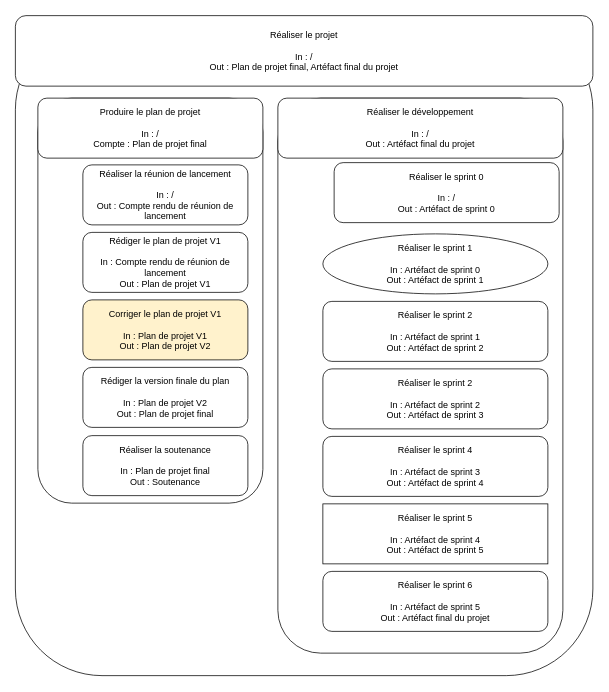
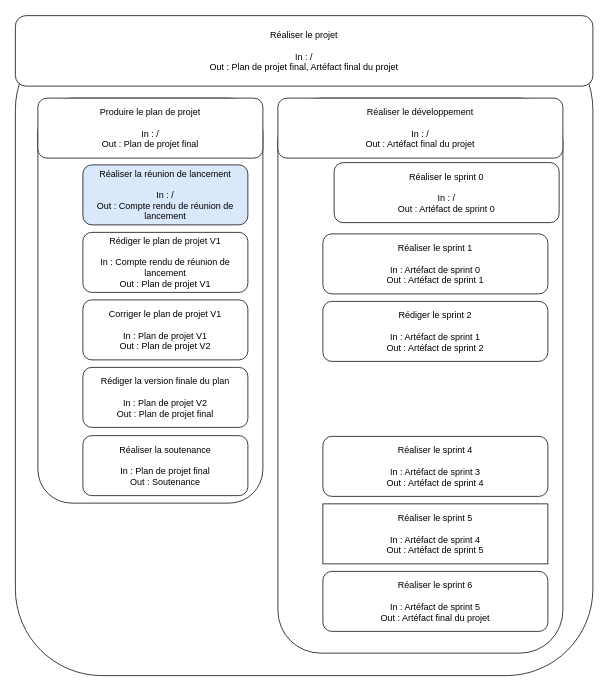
(150, 128) -> (150, 128)
(165, 195) -> (165, 195)
(435, 264) -> (435, 264)
(165, 330) -> (165, 330)
(435, 331) -> (435, 331)
(435, 399) -> none
